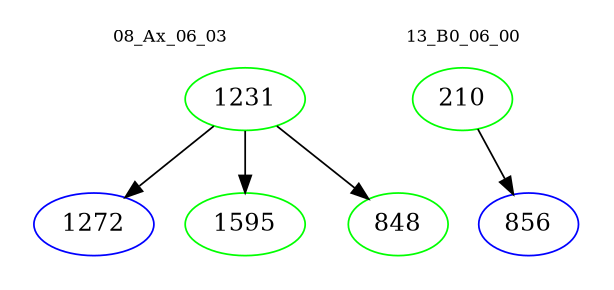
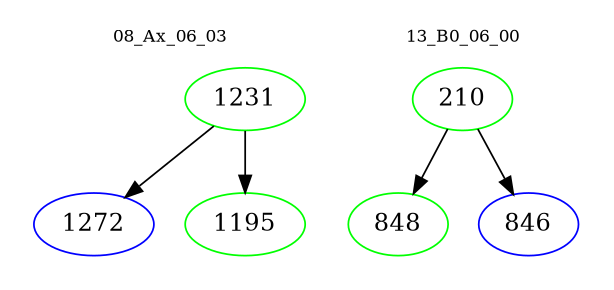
(308, 151) -> (435, 154)
(245, 224) -> (245, 224)
(529, 224) -> (529, 224)
